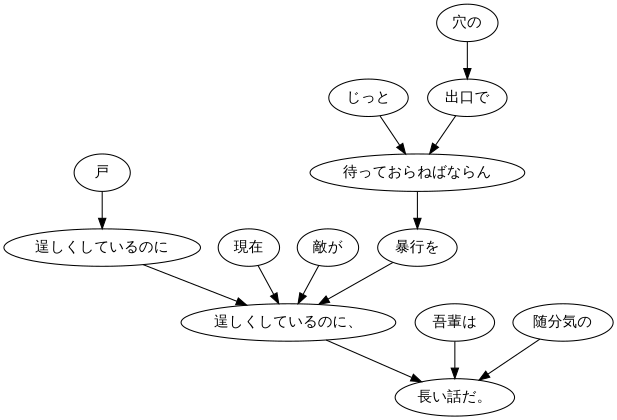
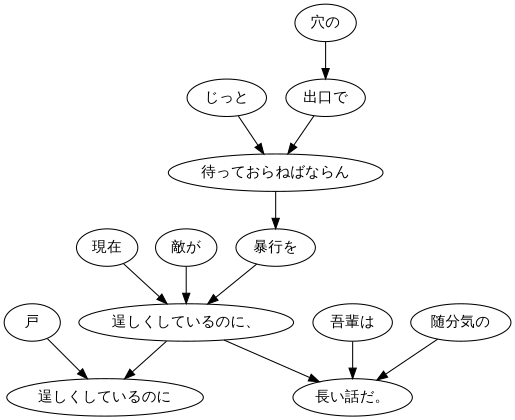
(190, 283) -> (149, 357)
